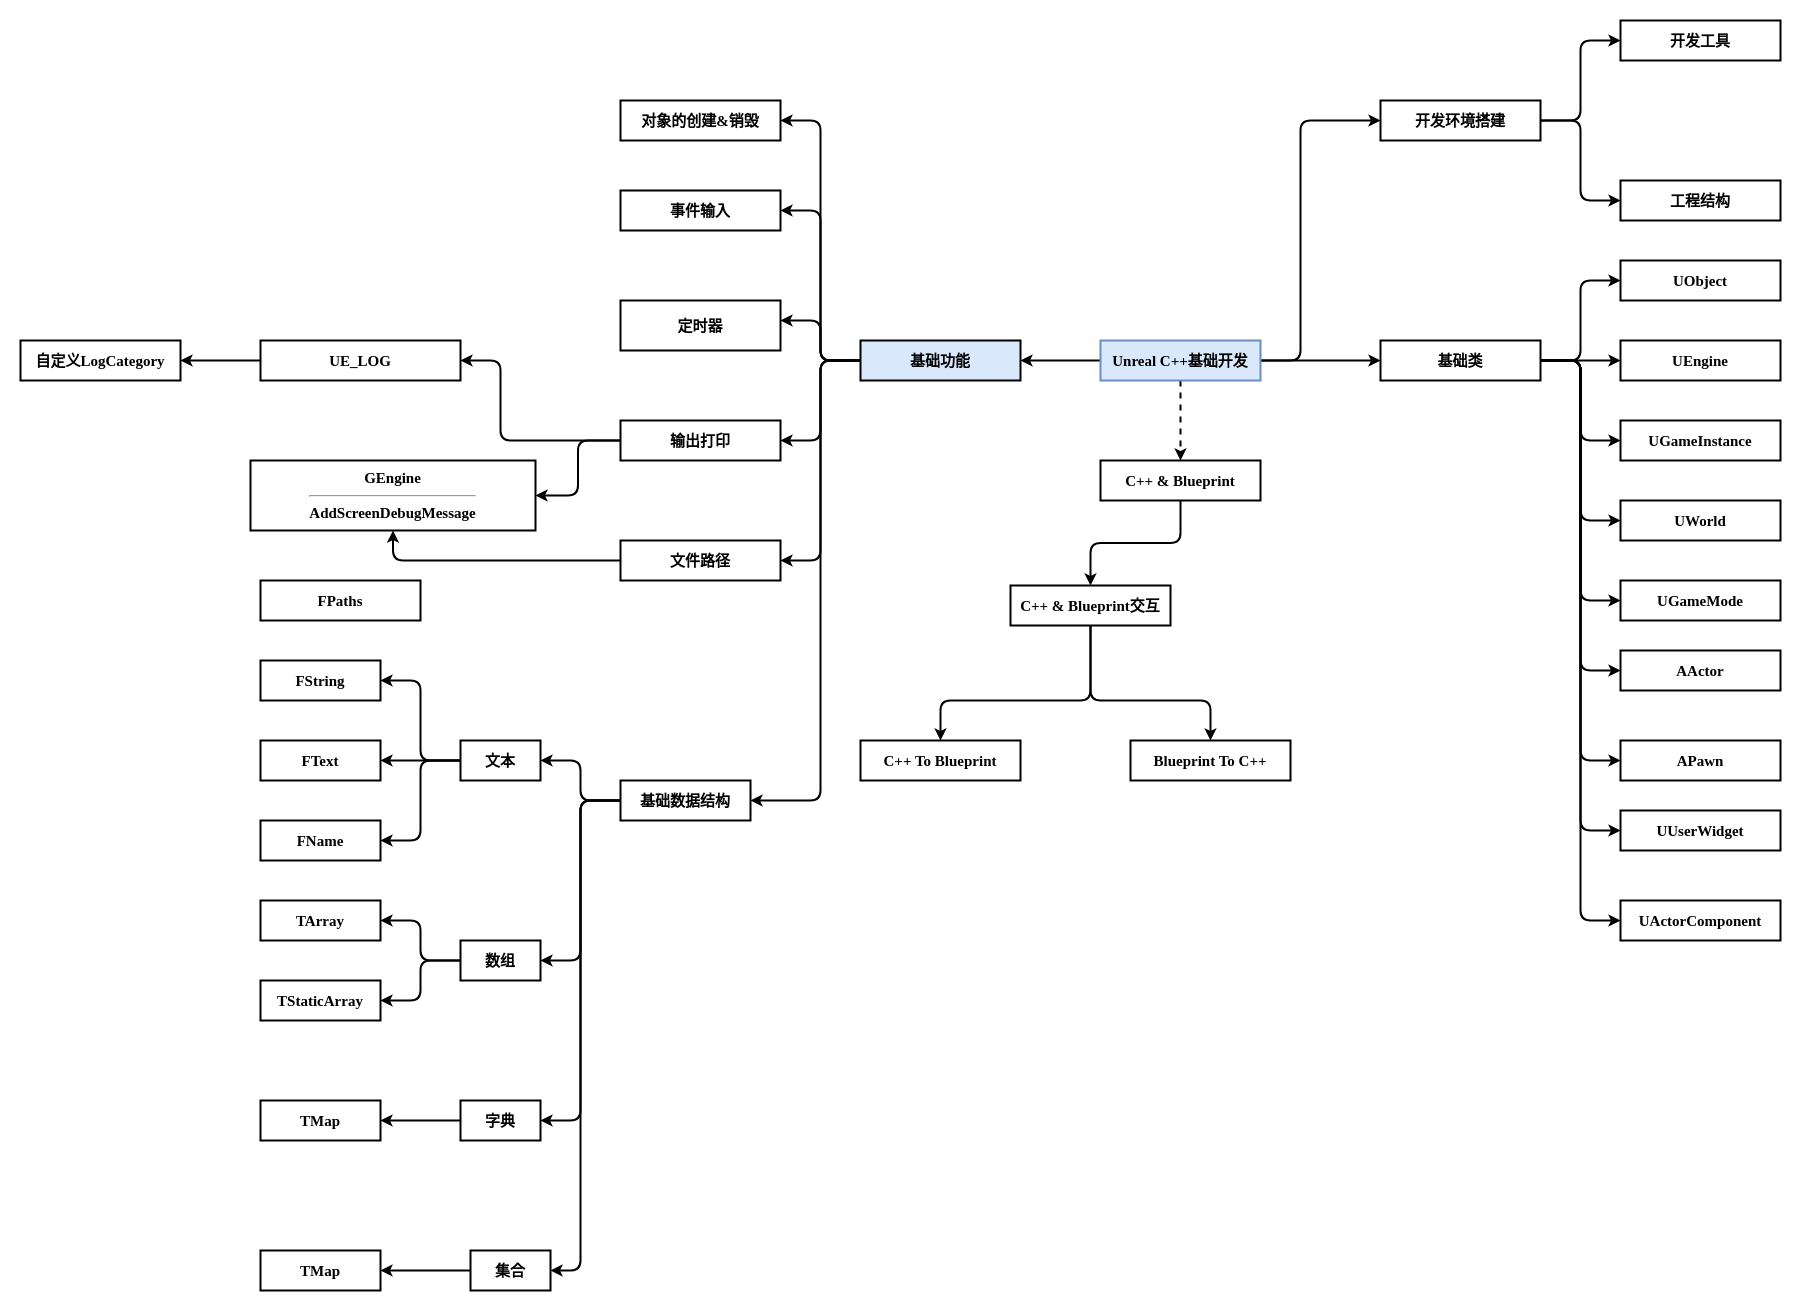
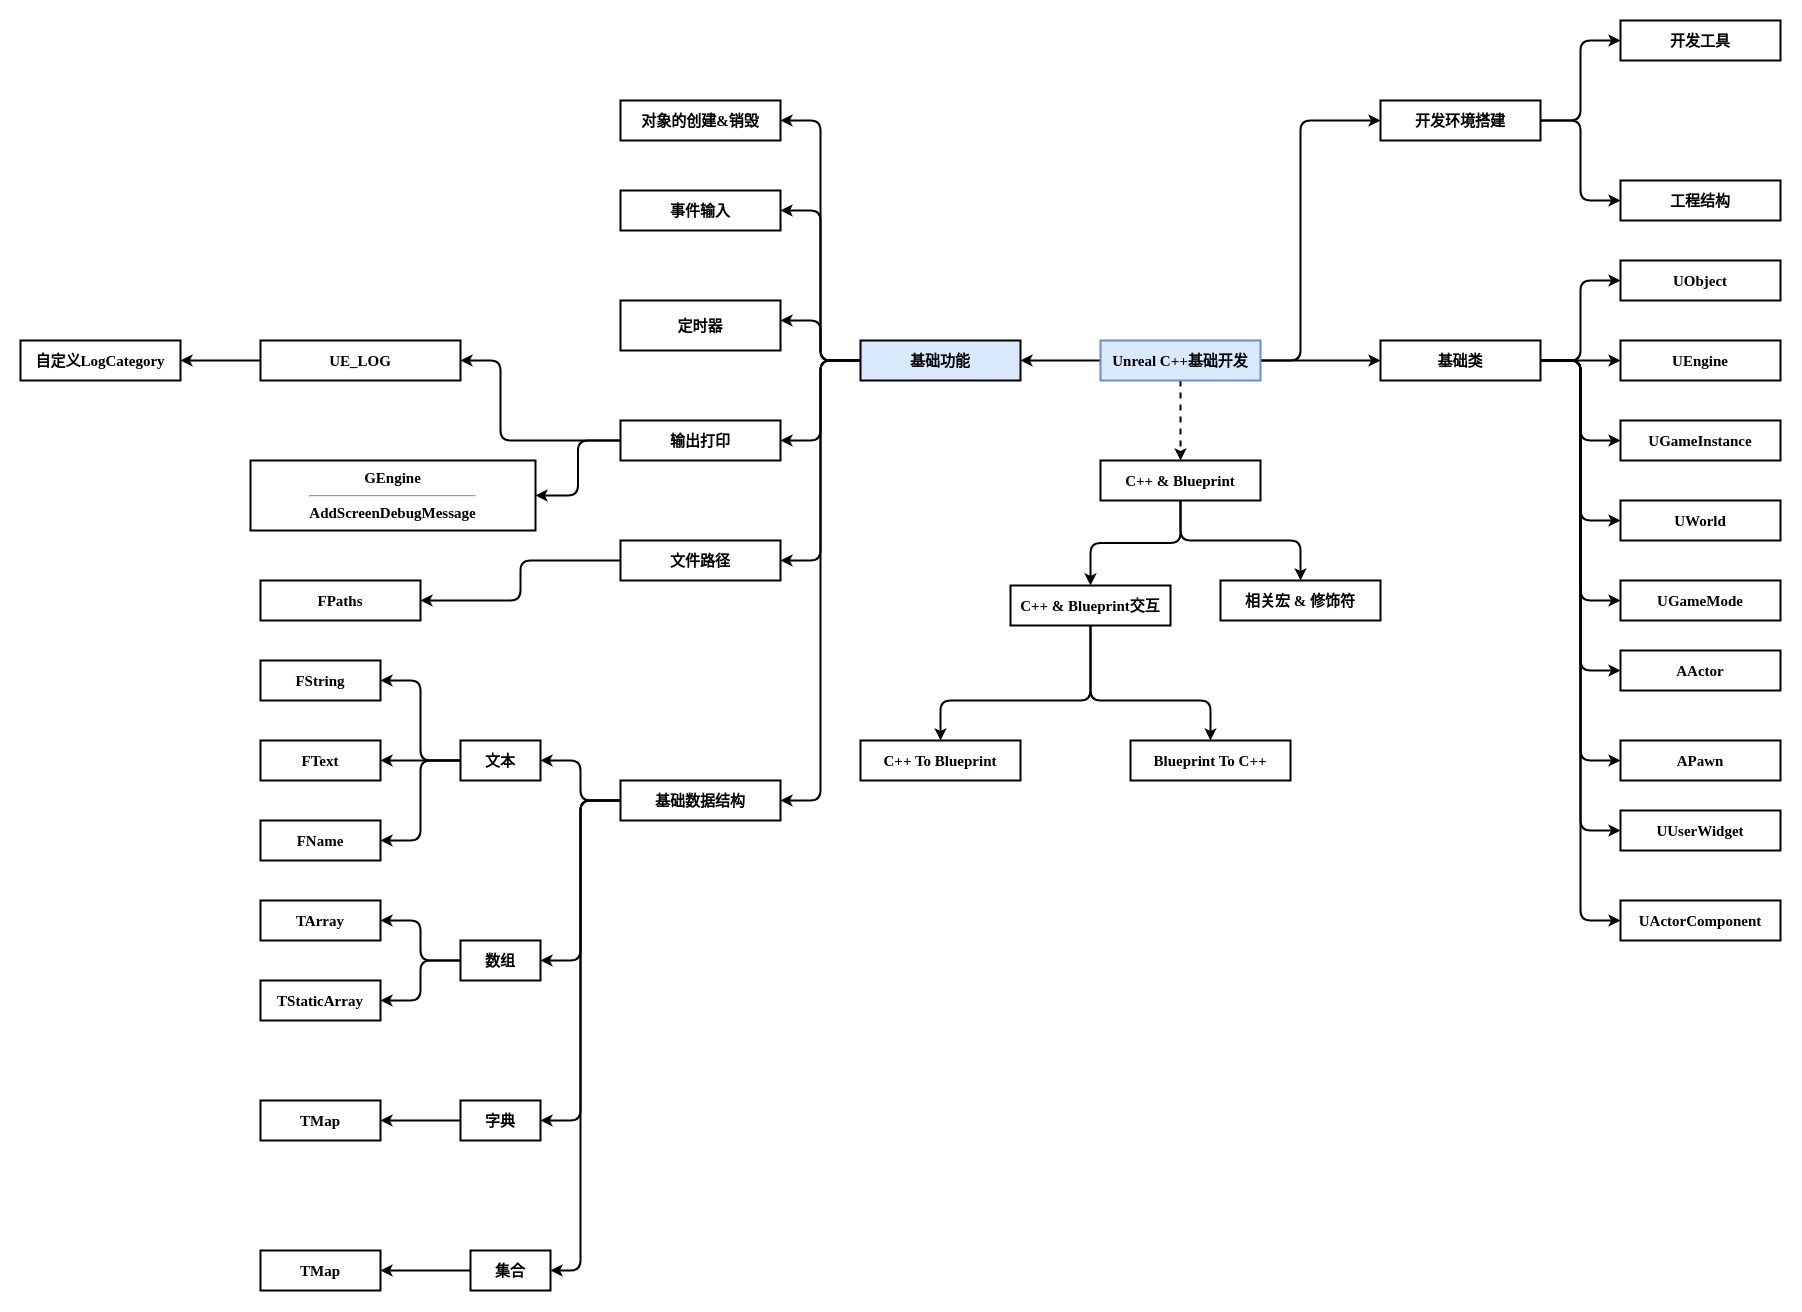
none -> (1253, 541)
(455, 561) -> (489, 601)
none -> (1301, 601)
(686, 801) -> (701, 801)
